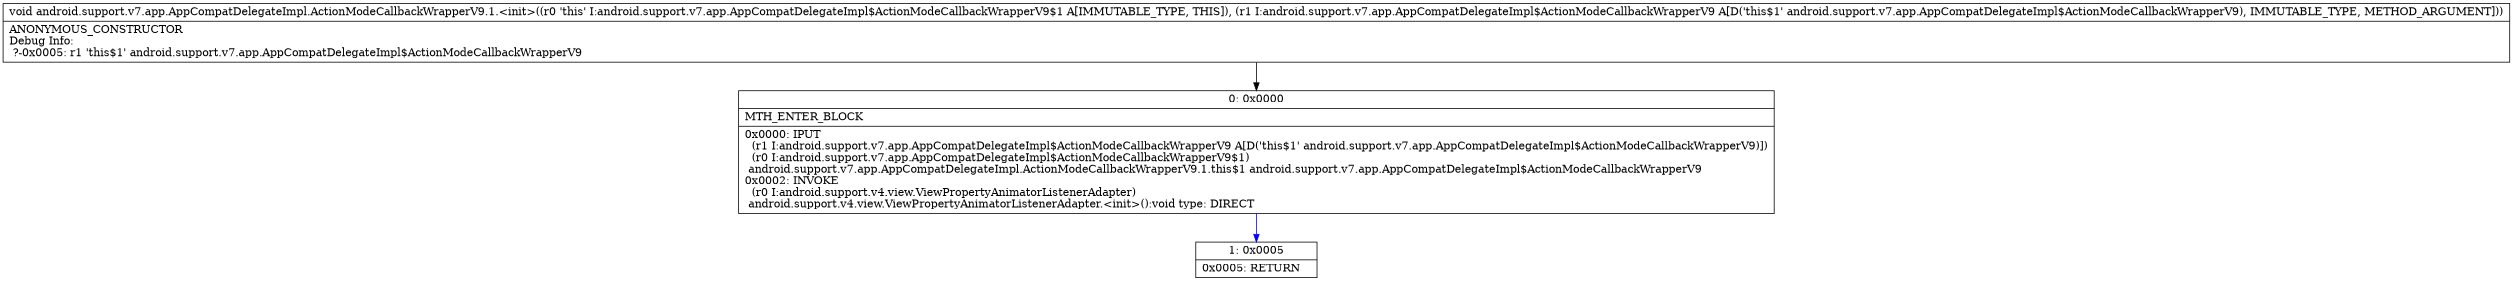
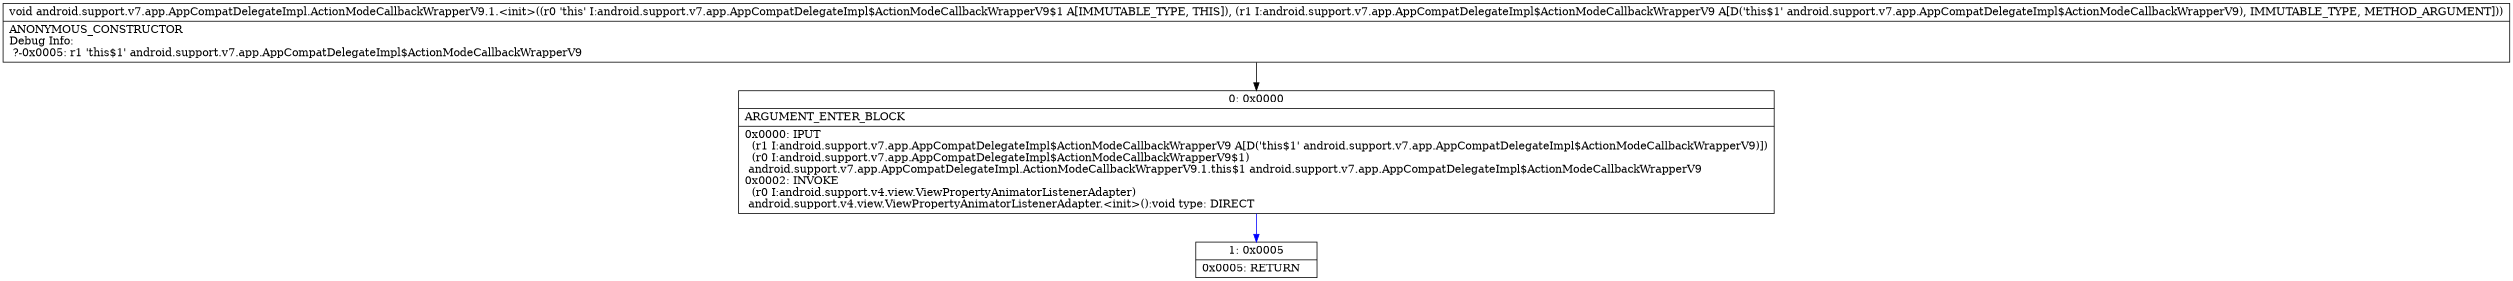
(804, 117) -> (825, 117)
